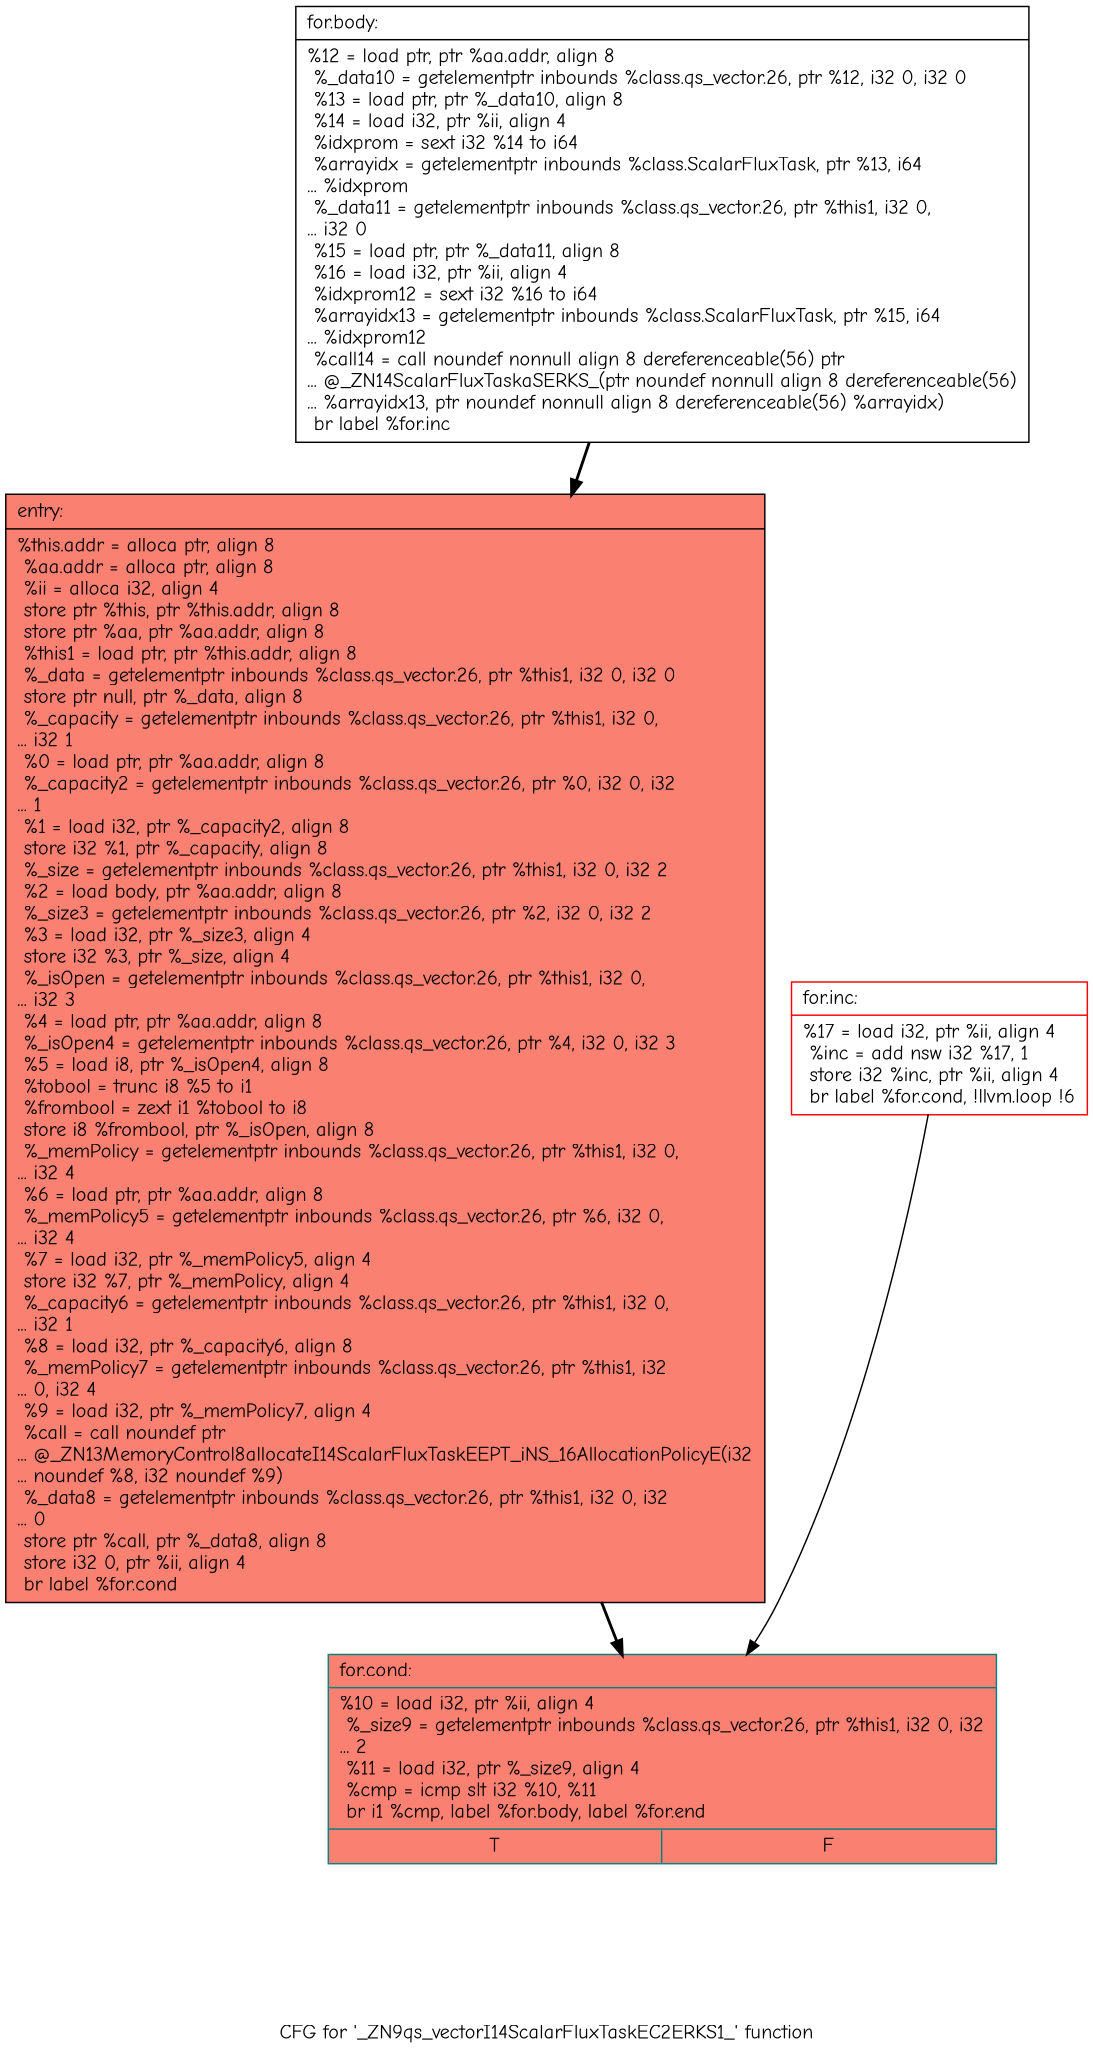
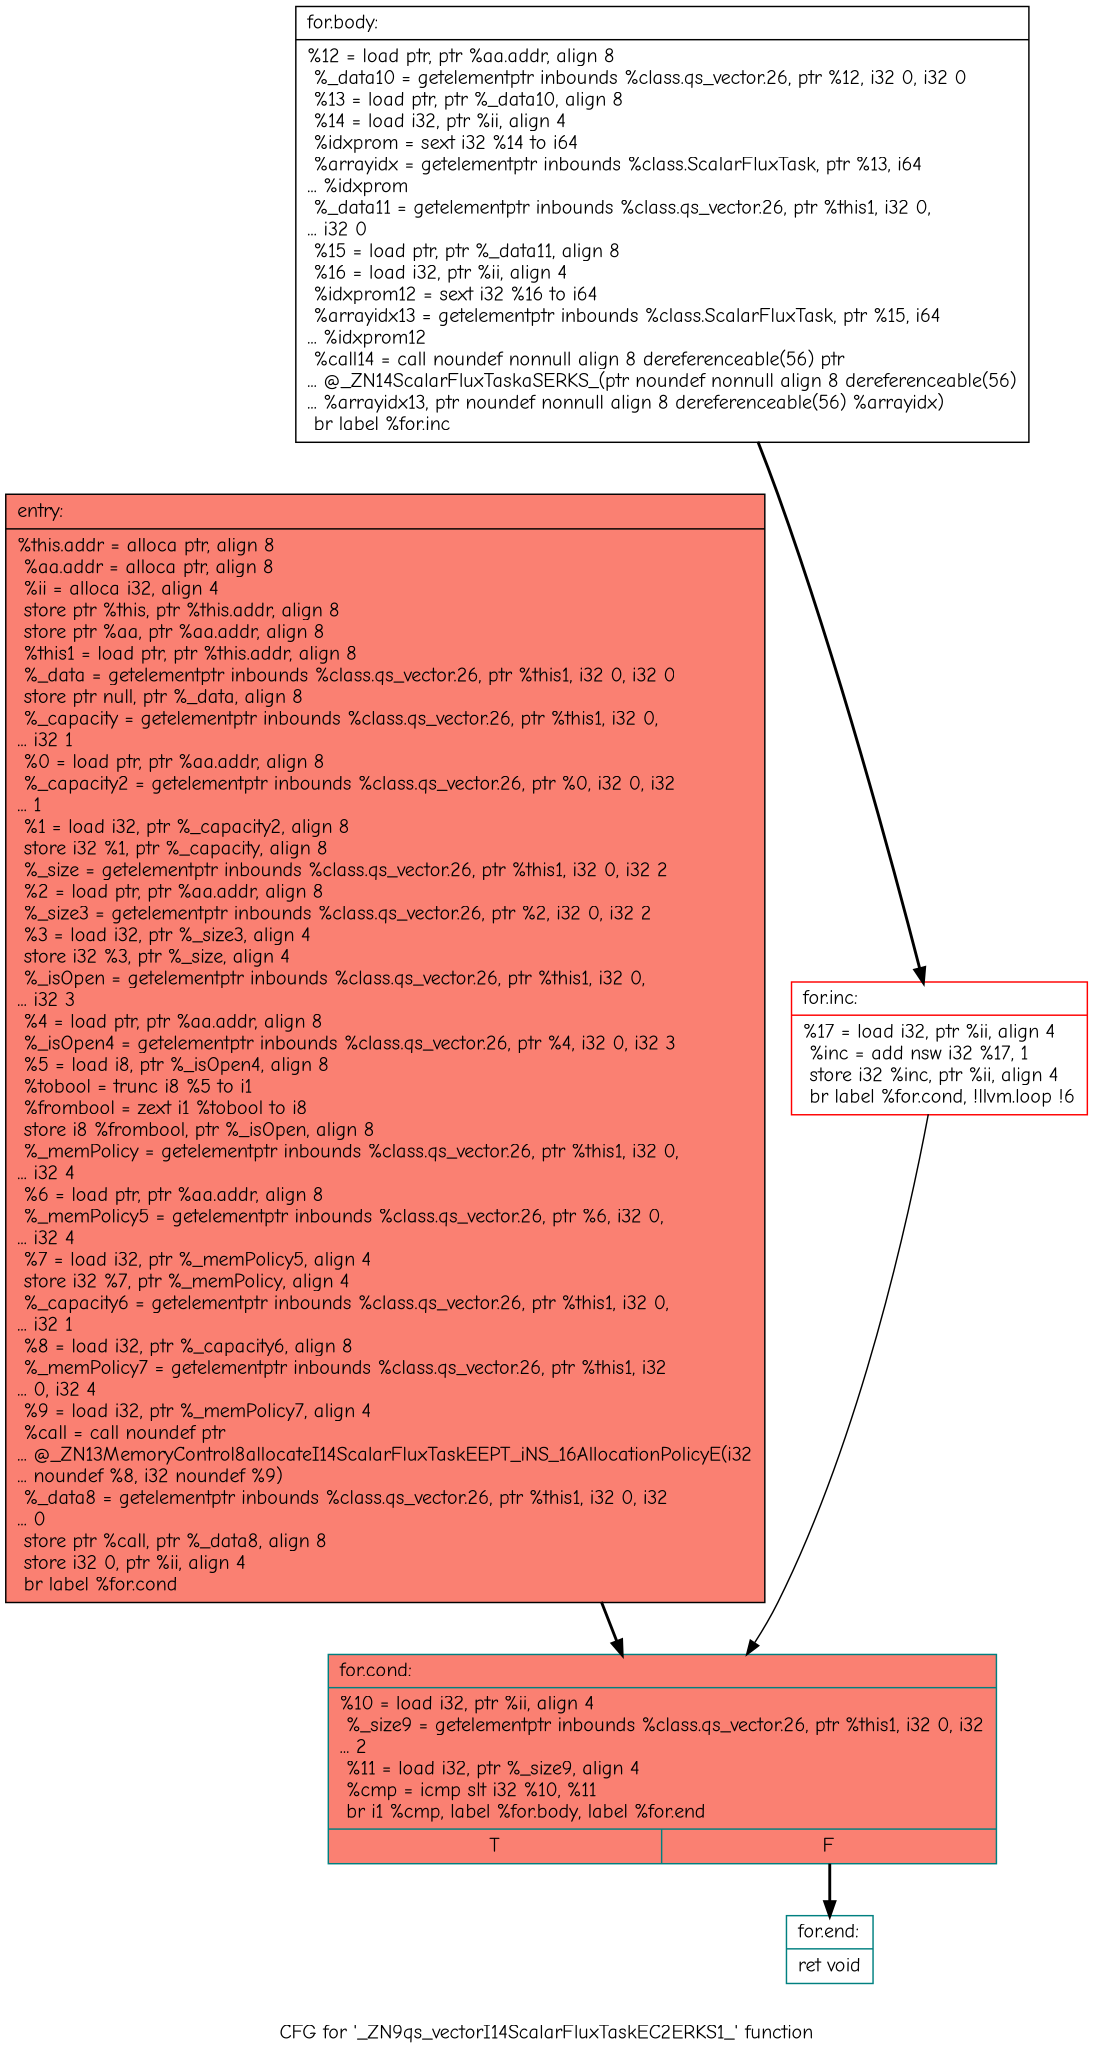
(583, 461) -> (846, 703)
(180, 892) -> (171, 892)
none -> (830, 1950)
